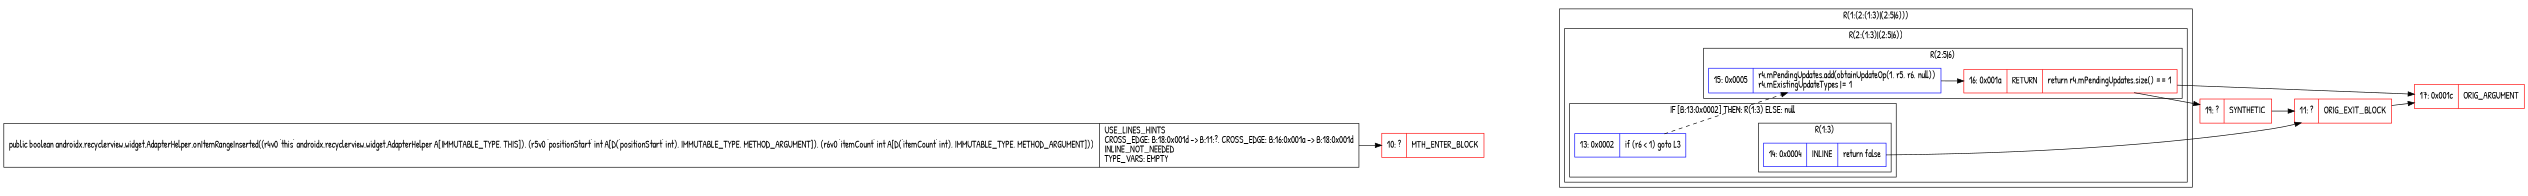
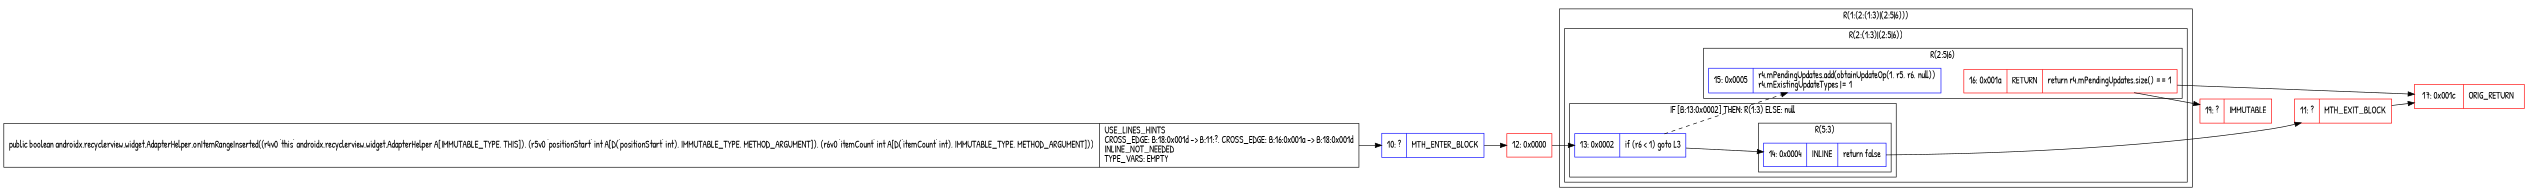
(1949, 81) -> none
(2491, 96) -> (2491, 96)
(2248, 111) -> (2248, 111)
(2280, 111) -> none
(2355, 111) -> (2355, 111)
(1825, 130) -> (1825, 130)
(1433, 145) -> (1433, 145)
none -> (1529, 145)
none -> (1722, 150)
